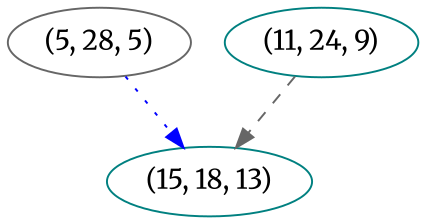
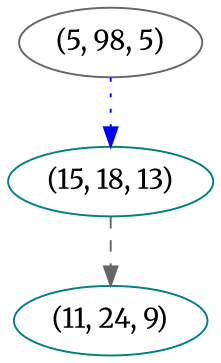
(99, 43) -> (111, 43)
(272, 105) -> (111, 242)
